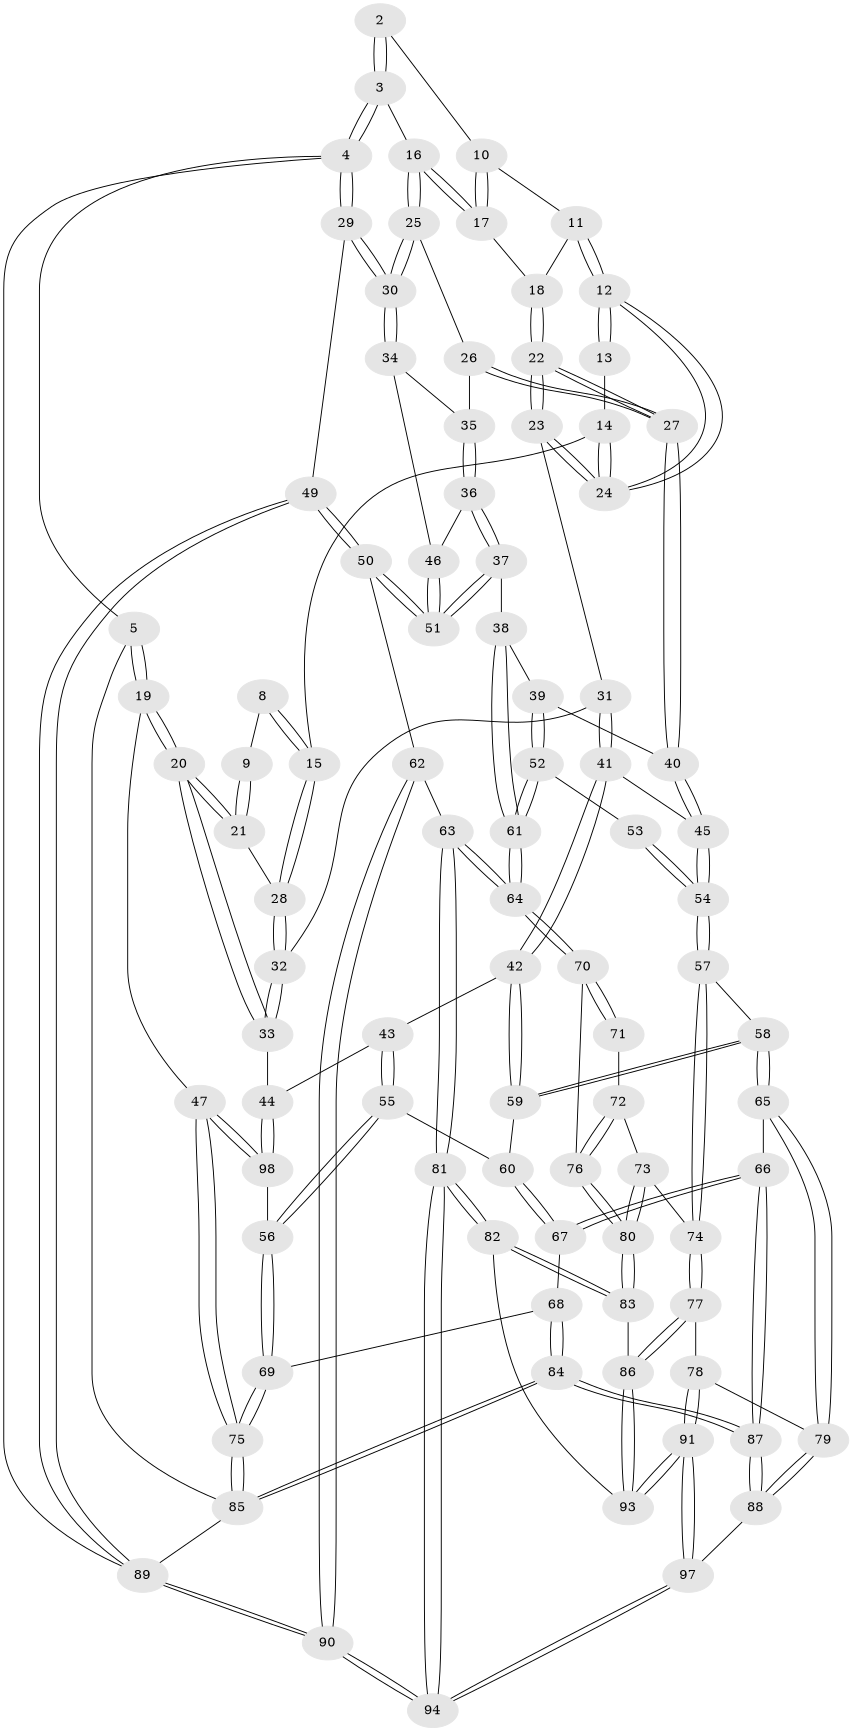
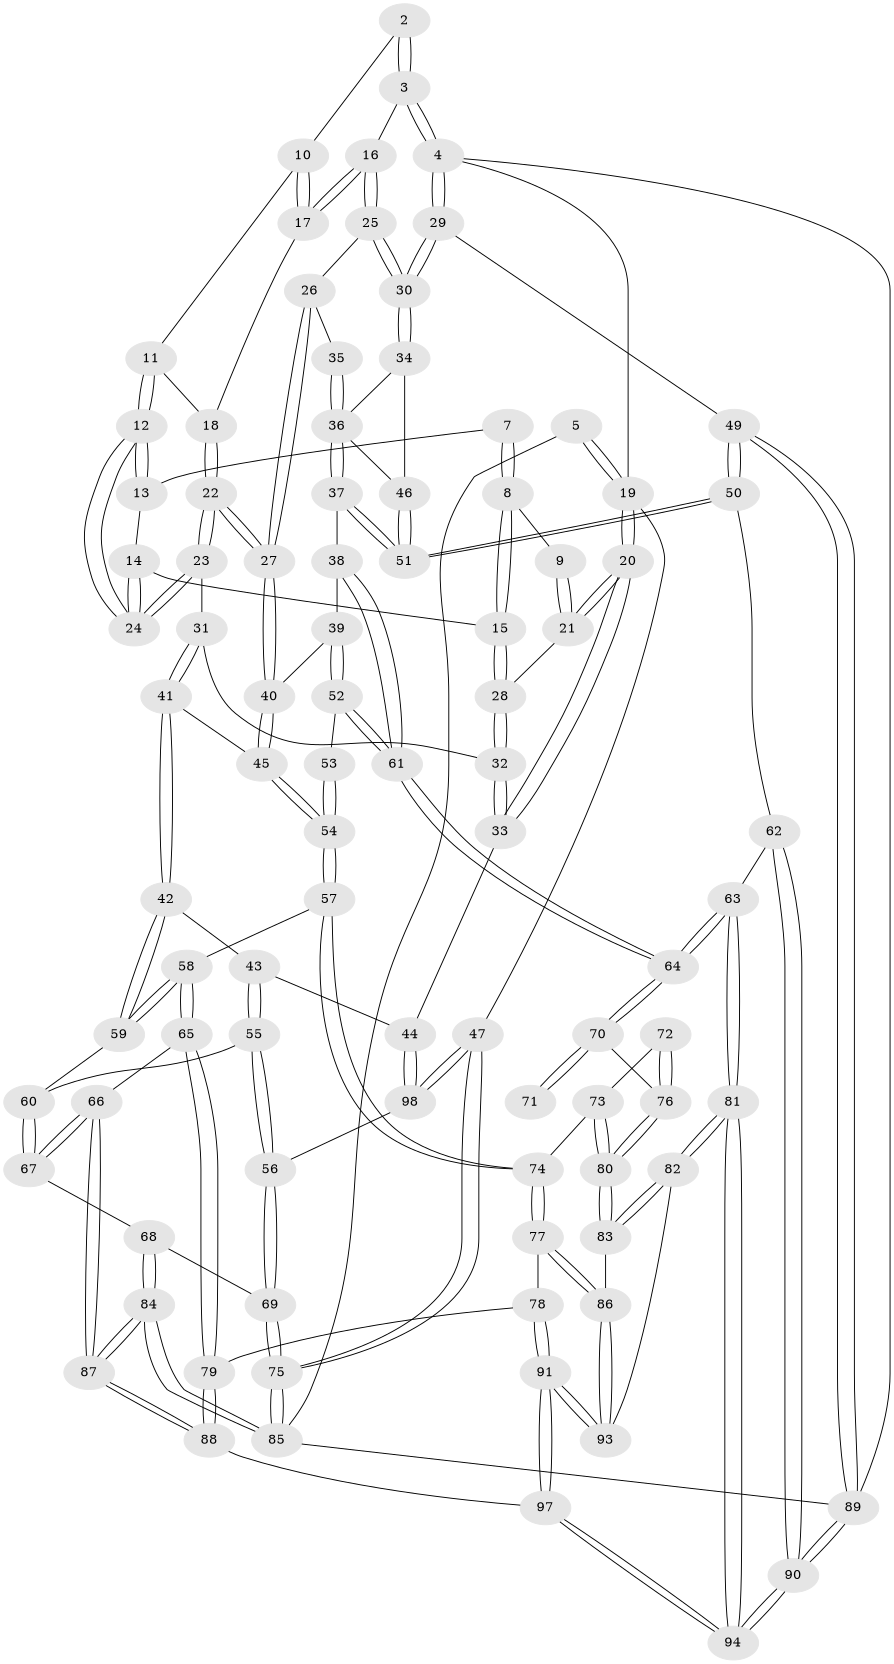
(39, 296) -> (625, 272)
(430, 392) -> (371, 392)
none -> (508, 426)
(619, 1066) -> none
